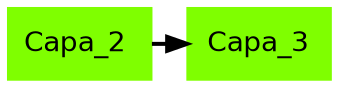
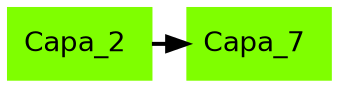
(259, 44) -> (259, 44)
